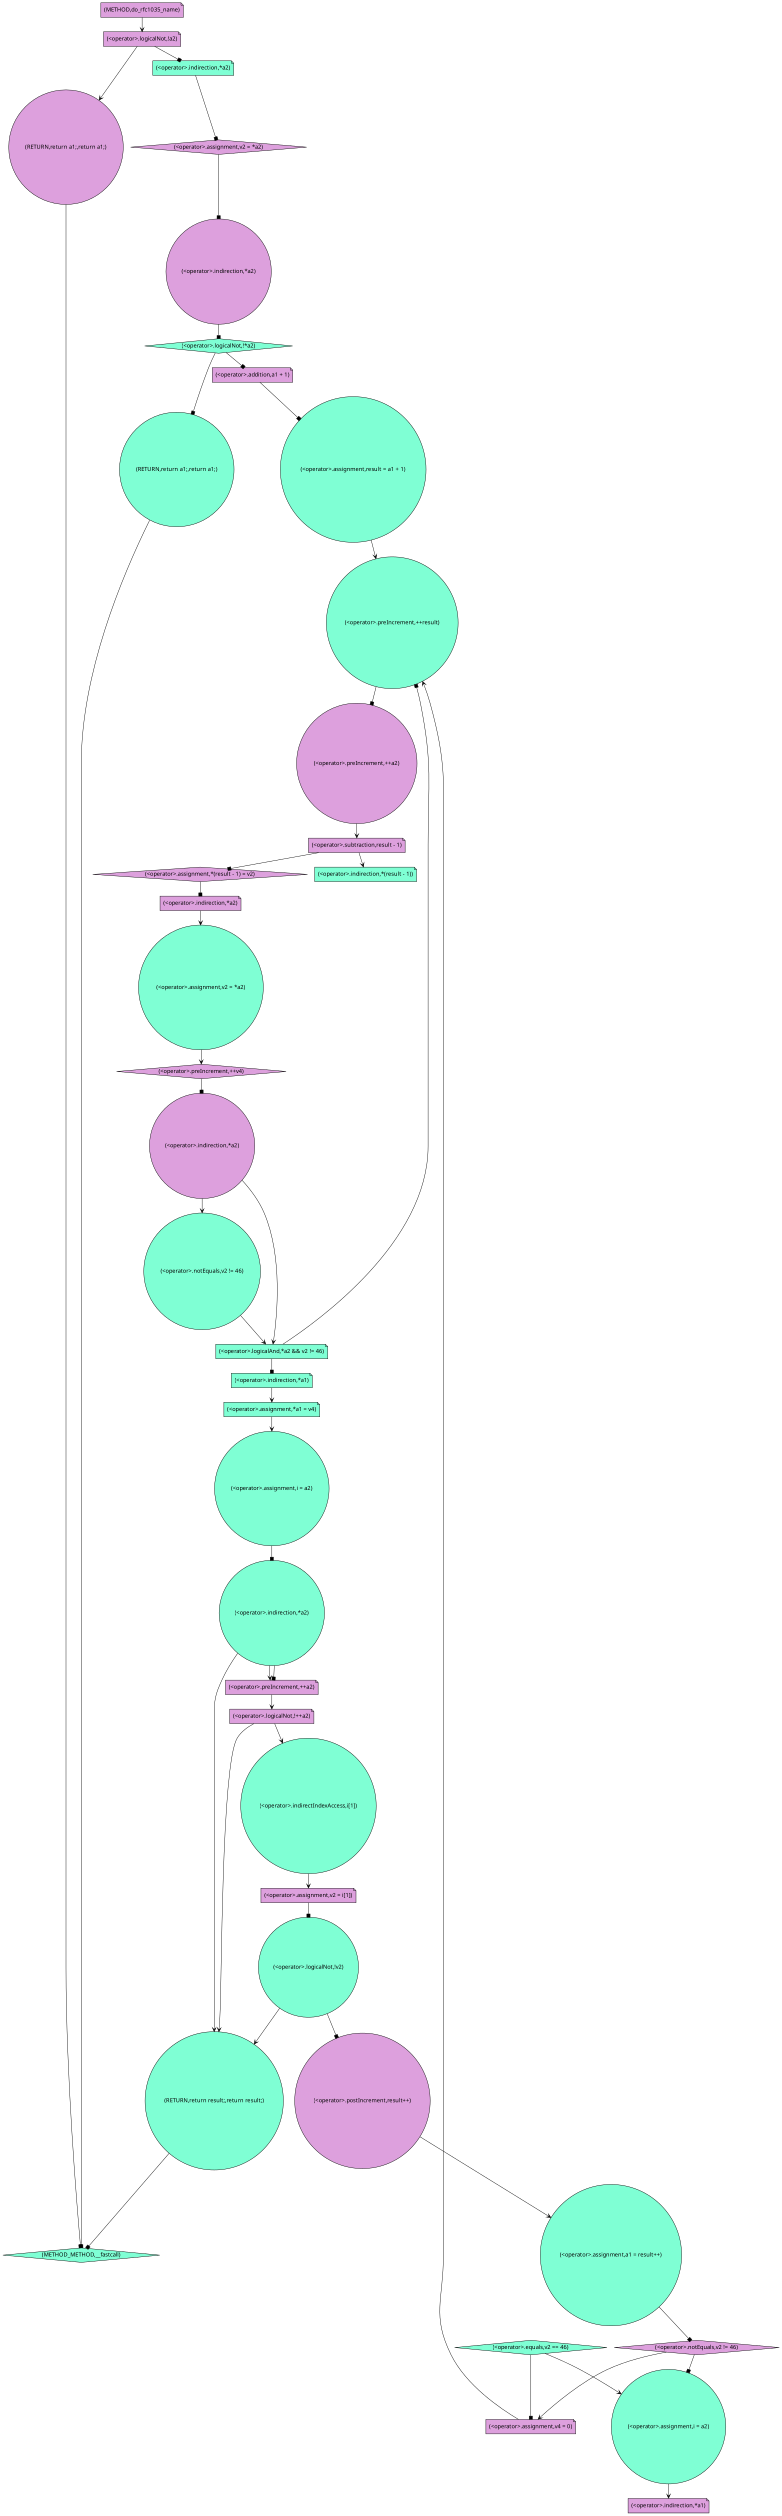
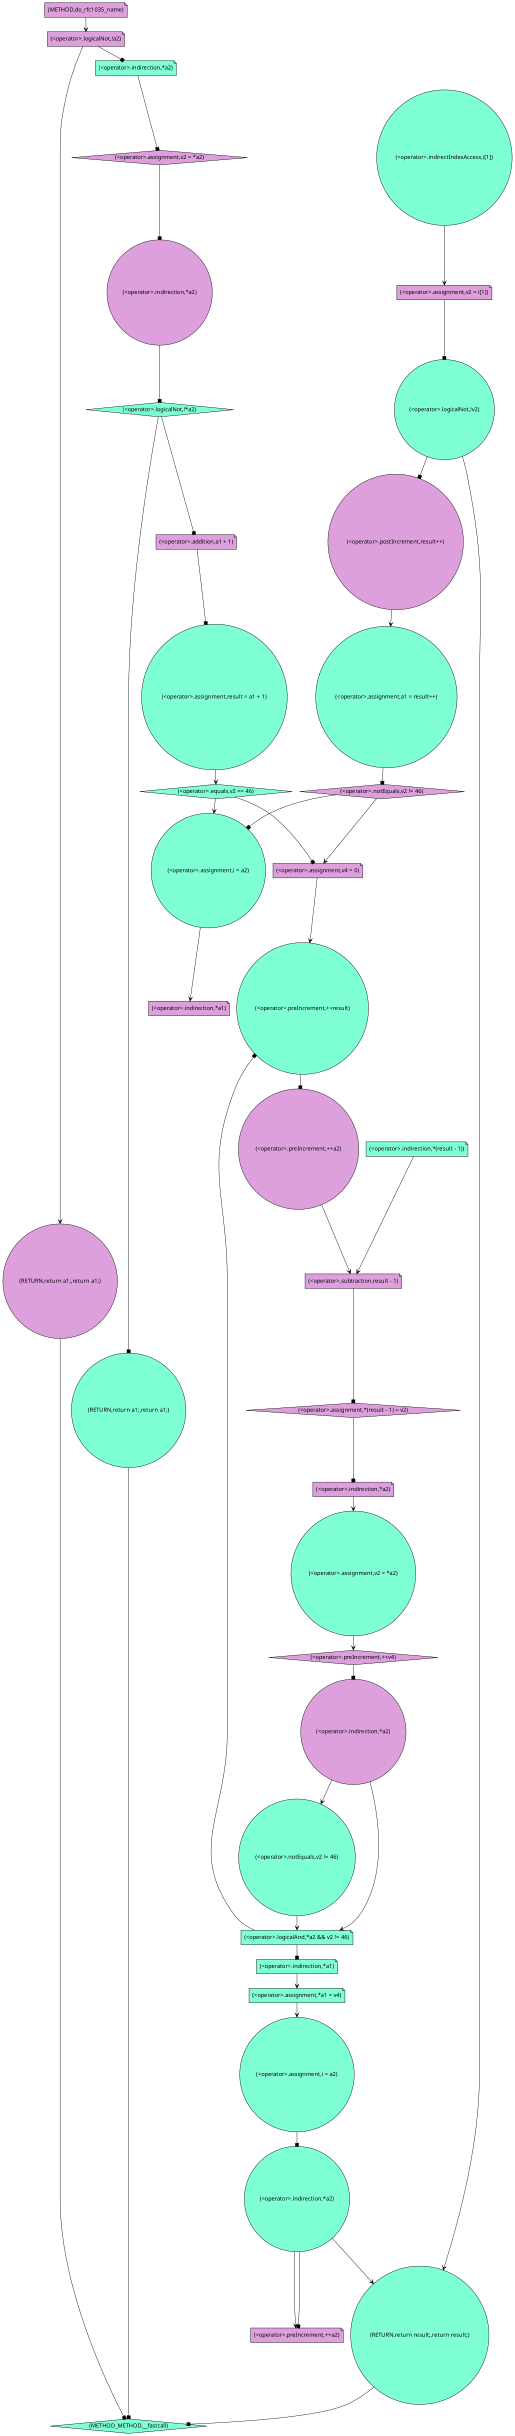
(373, 547) -> (216, 775)
(361, 858) -> (386, 1213)
(272, 1716) -> none
